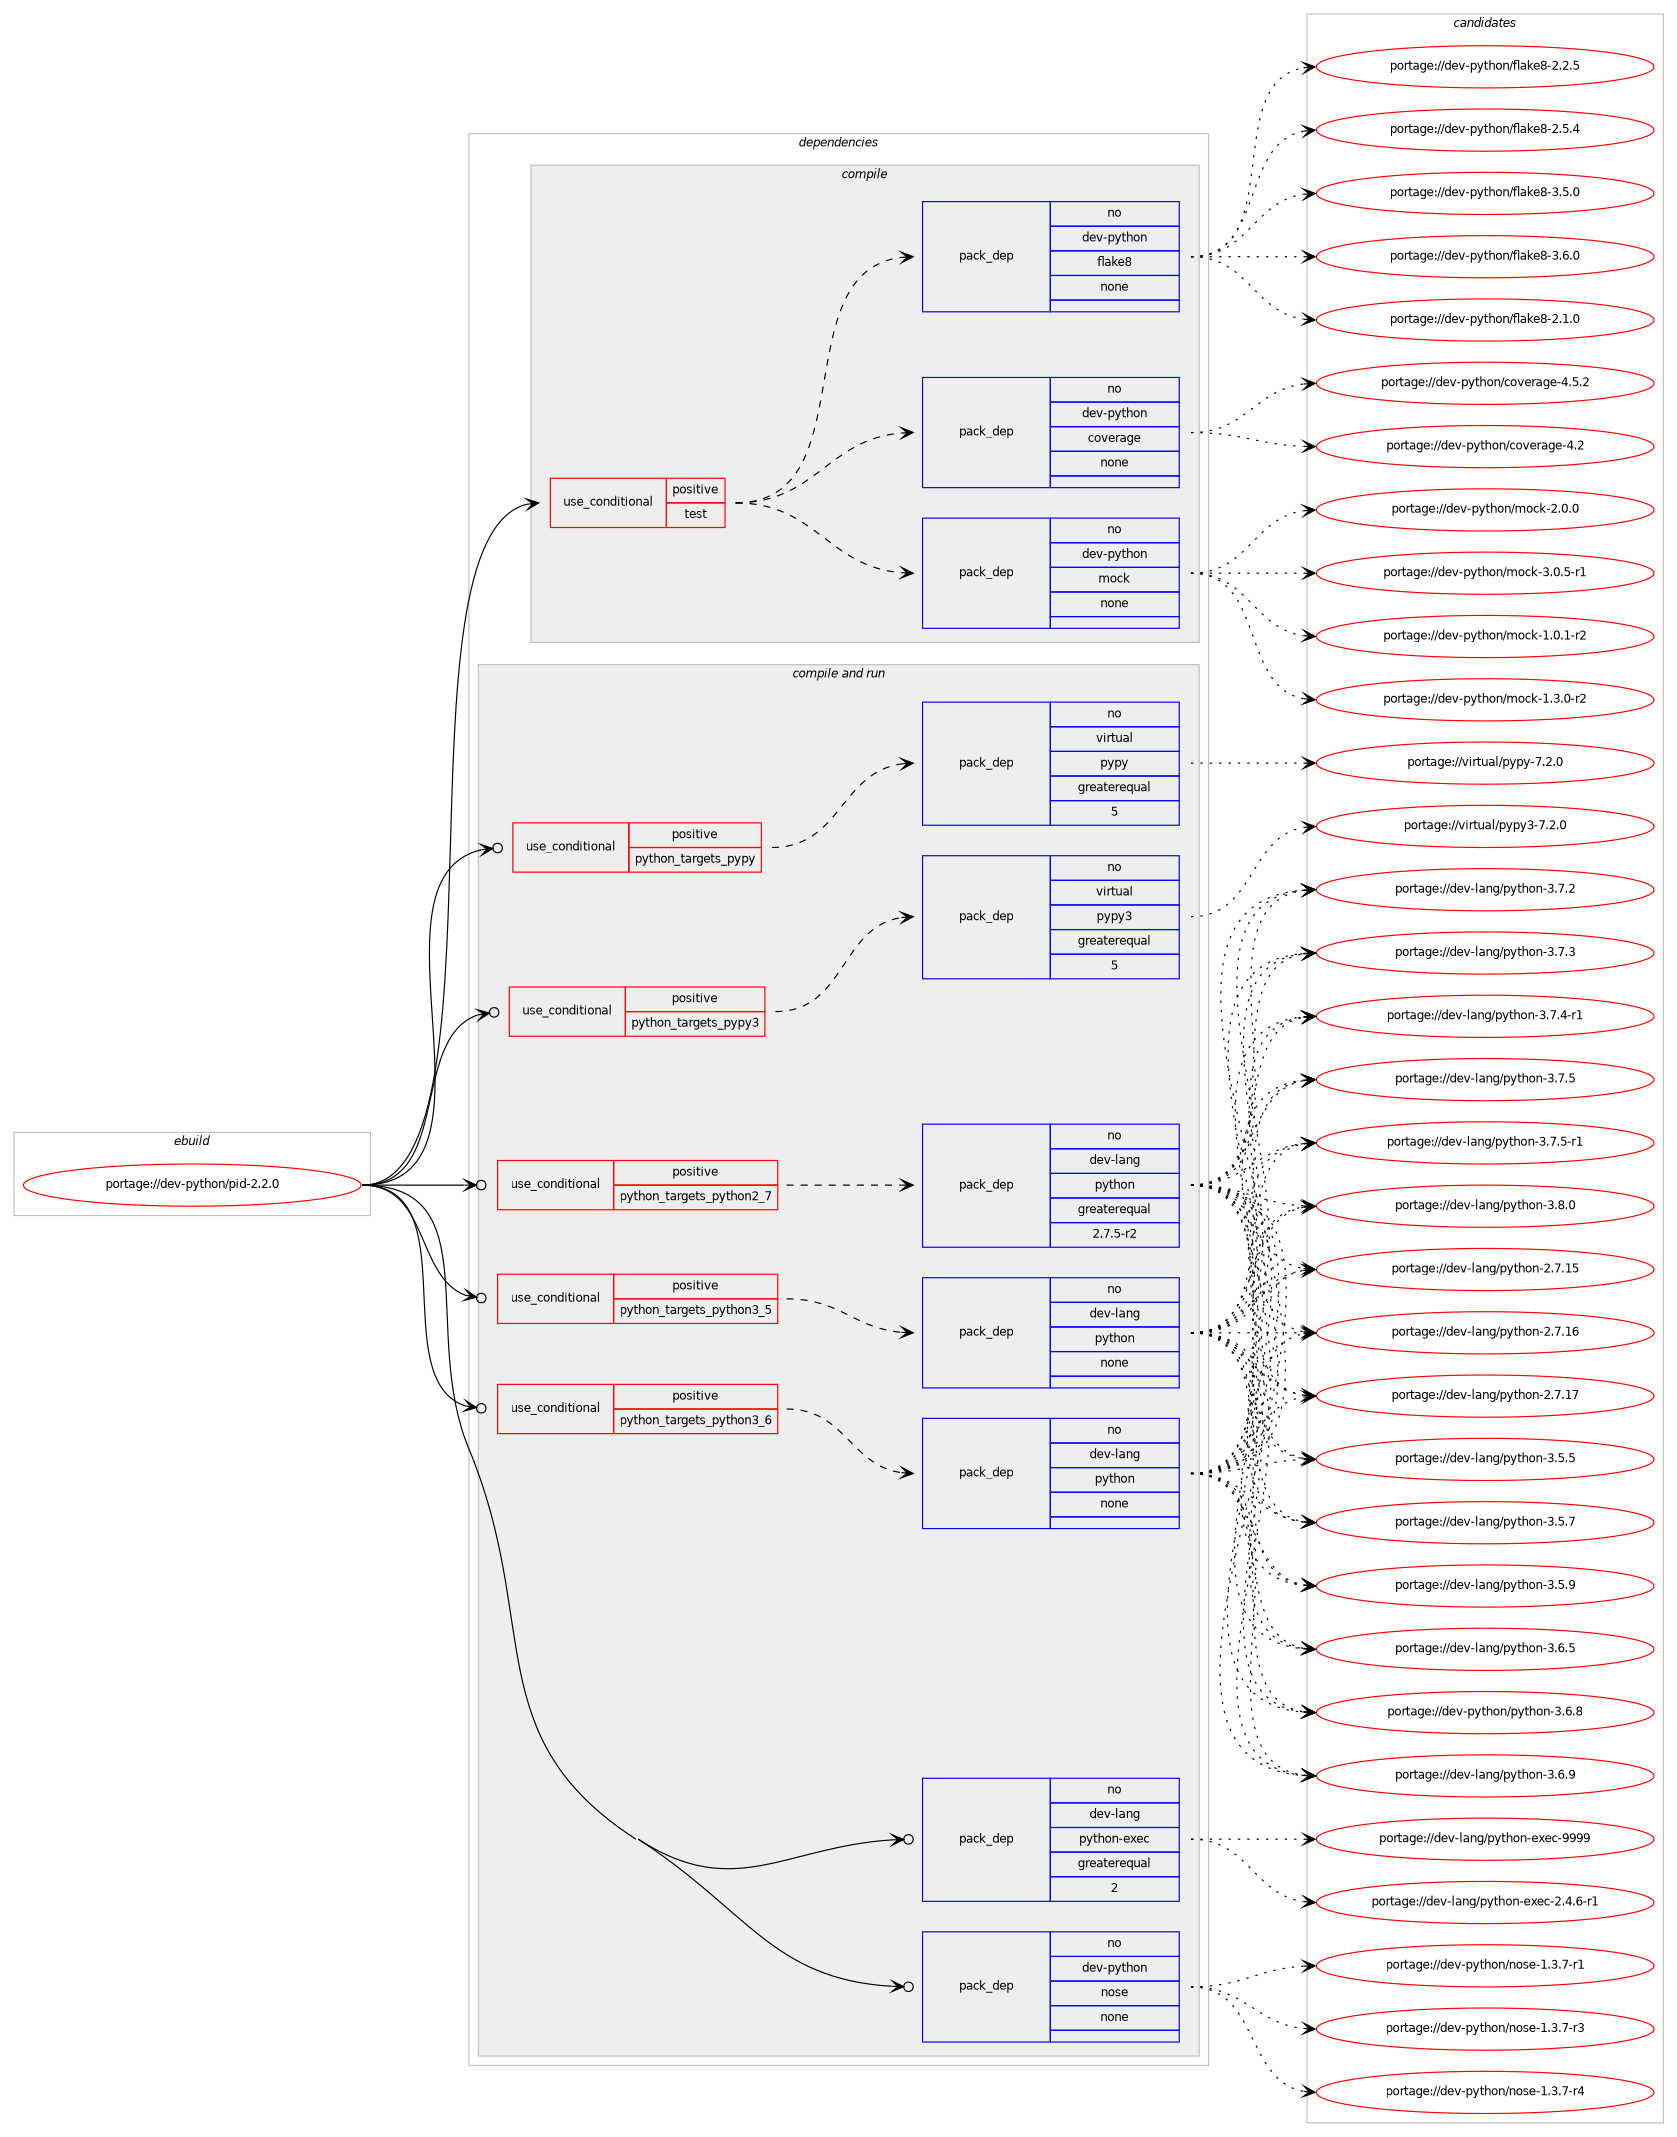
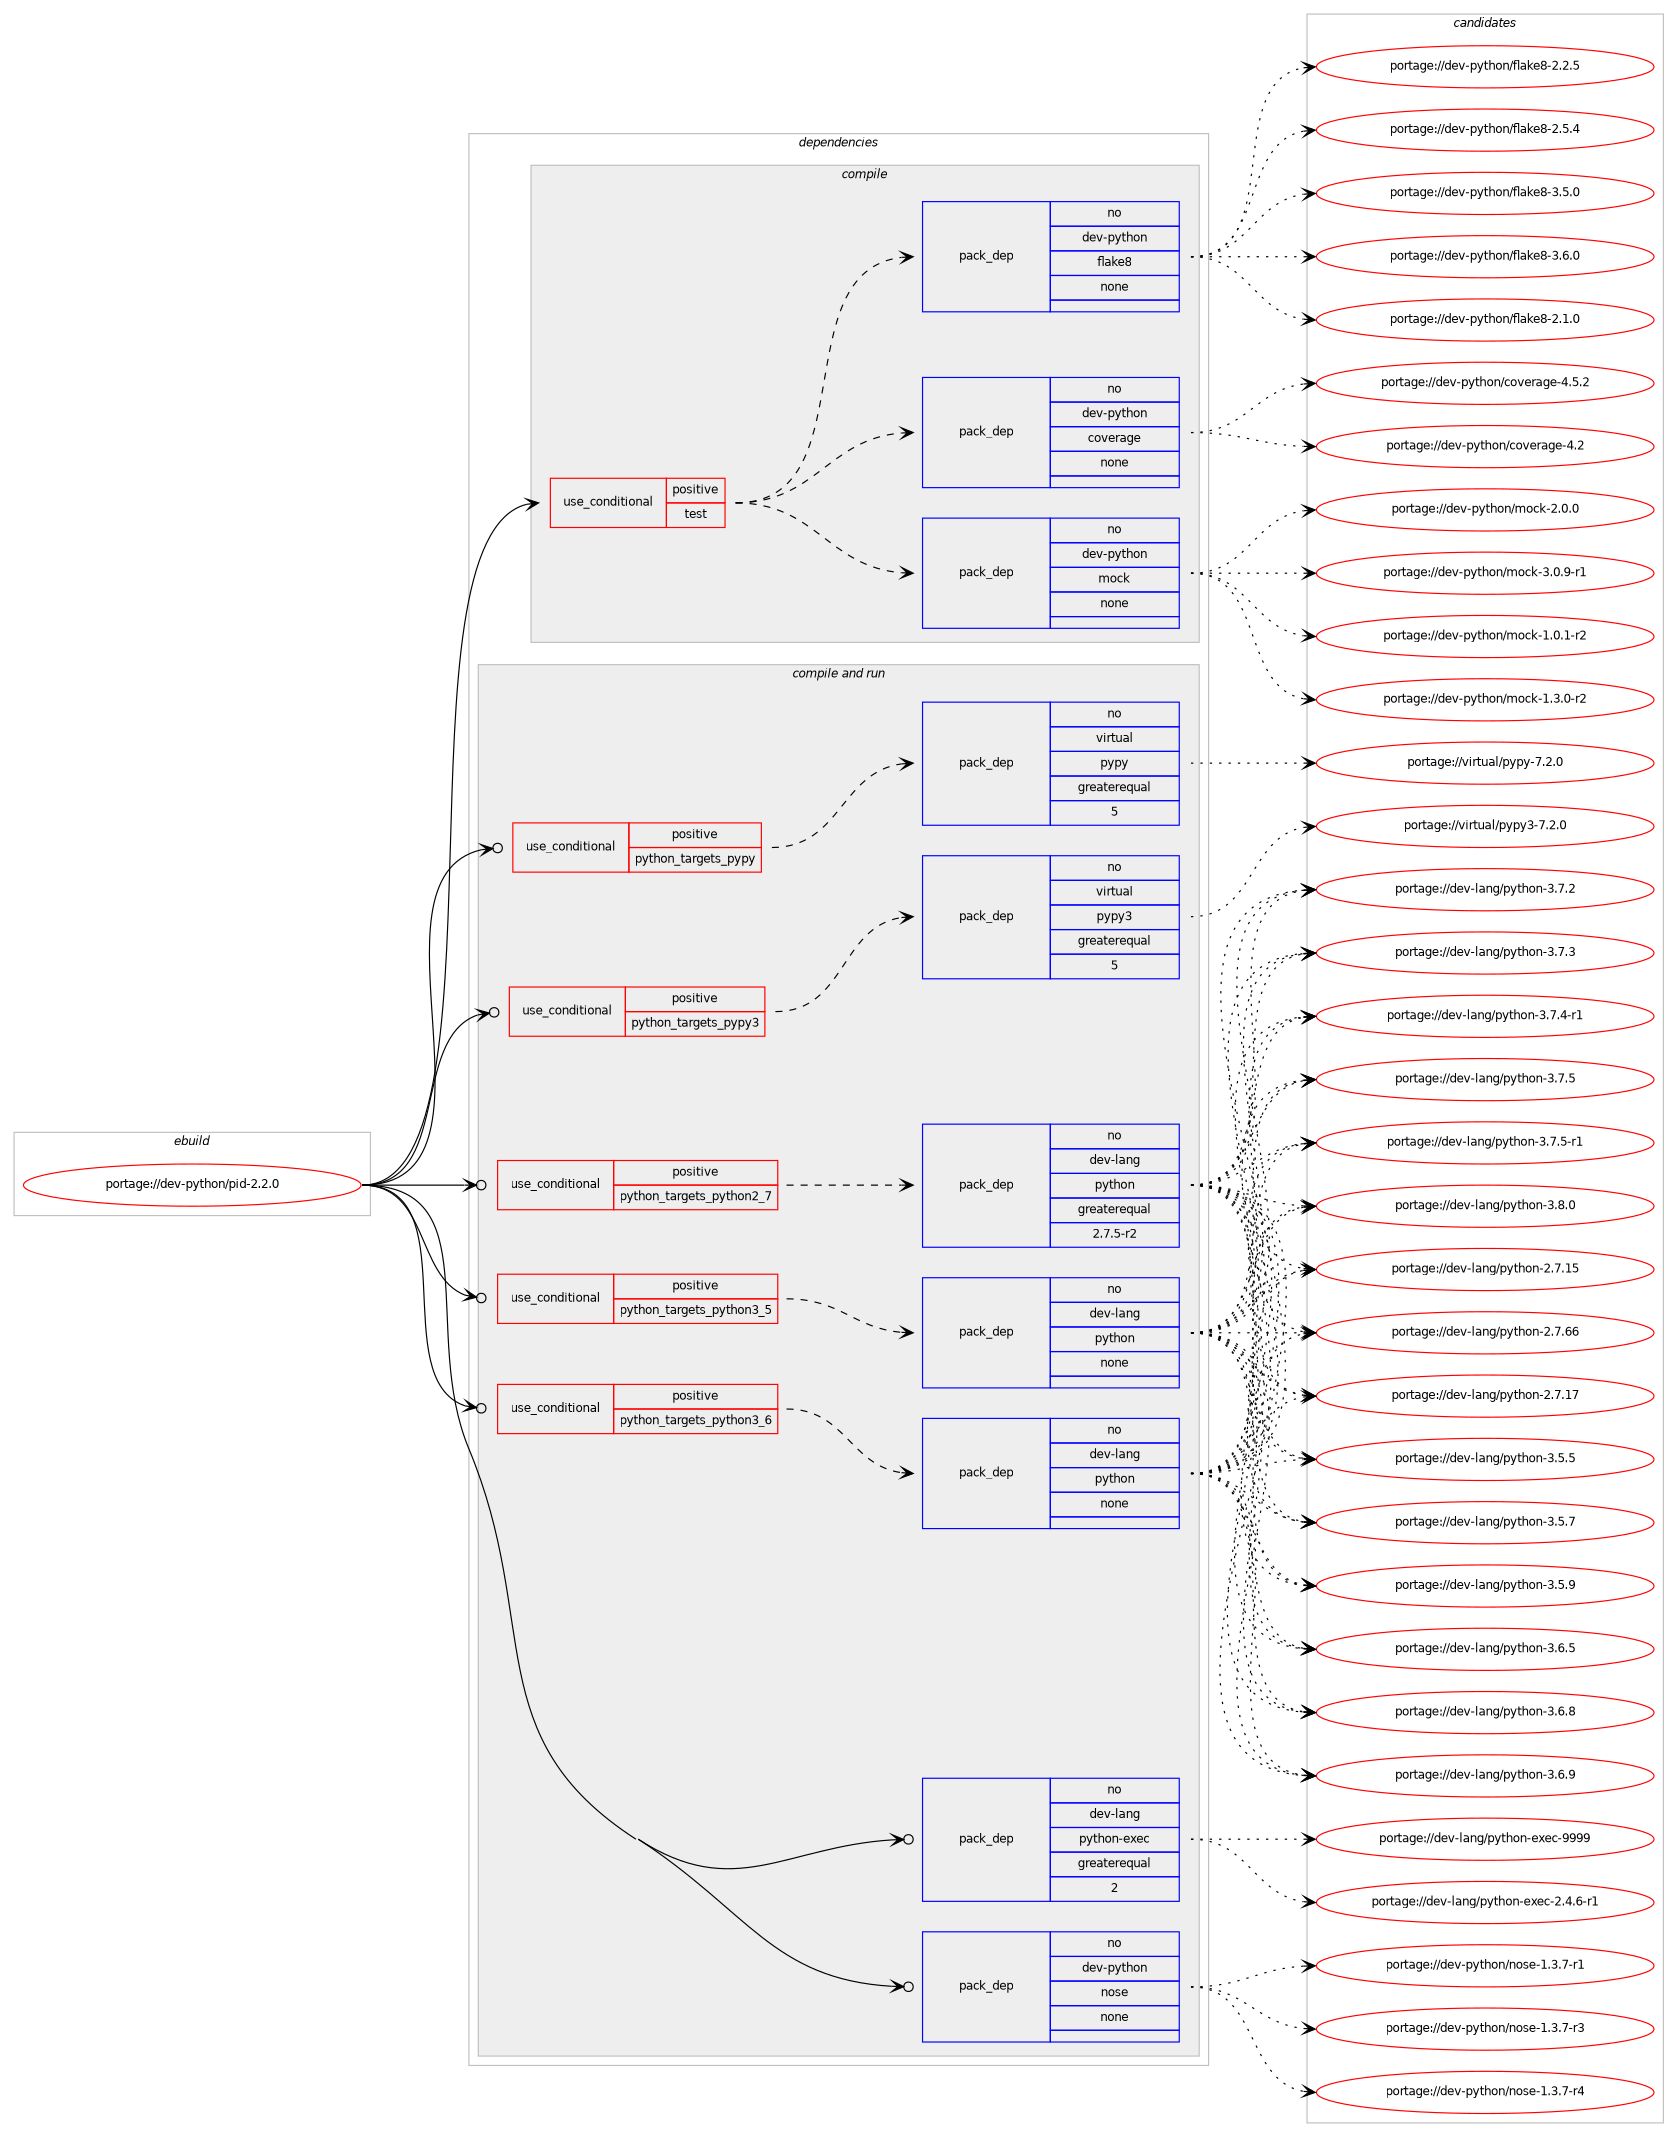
(1485, 573) -> (1485, 573)
(1485, 1333) -> (1485, 1333)
(1485, 1713) -> (1485, 1713)
